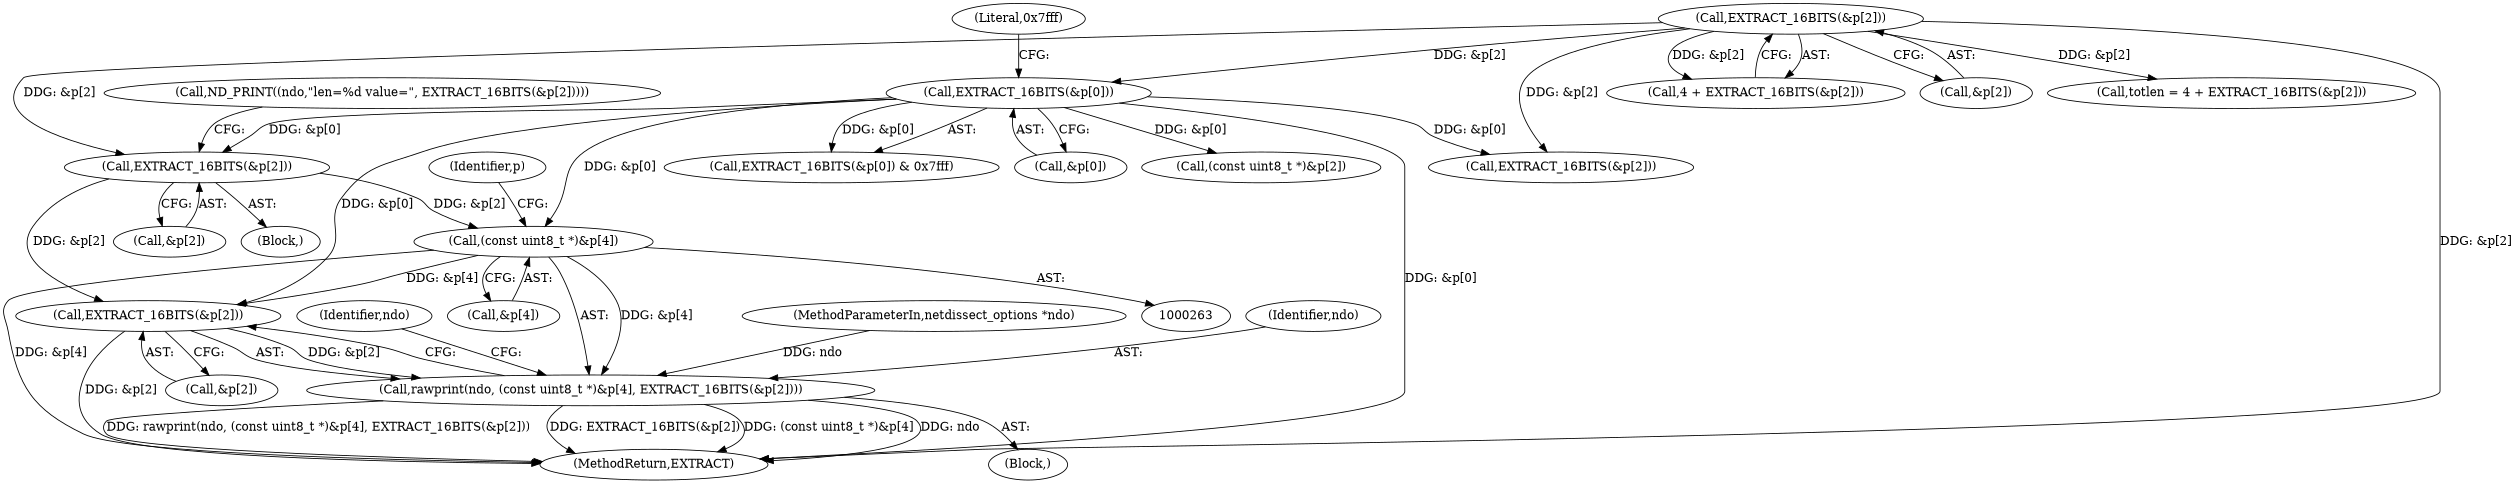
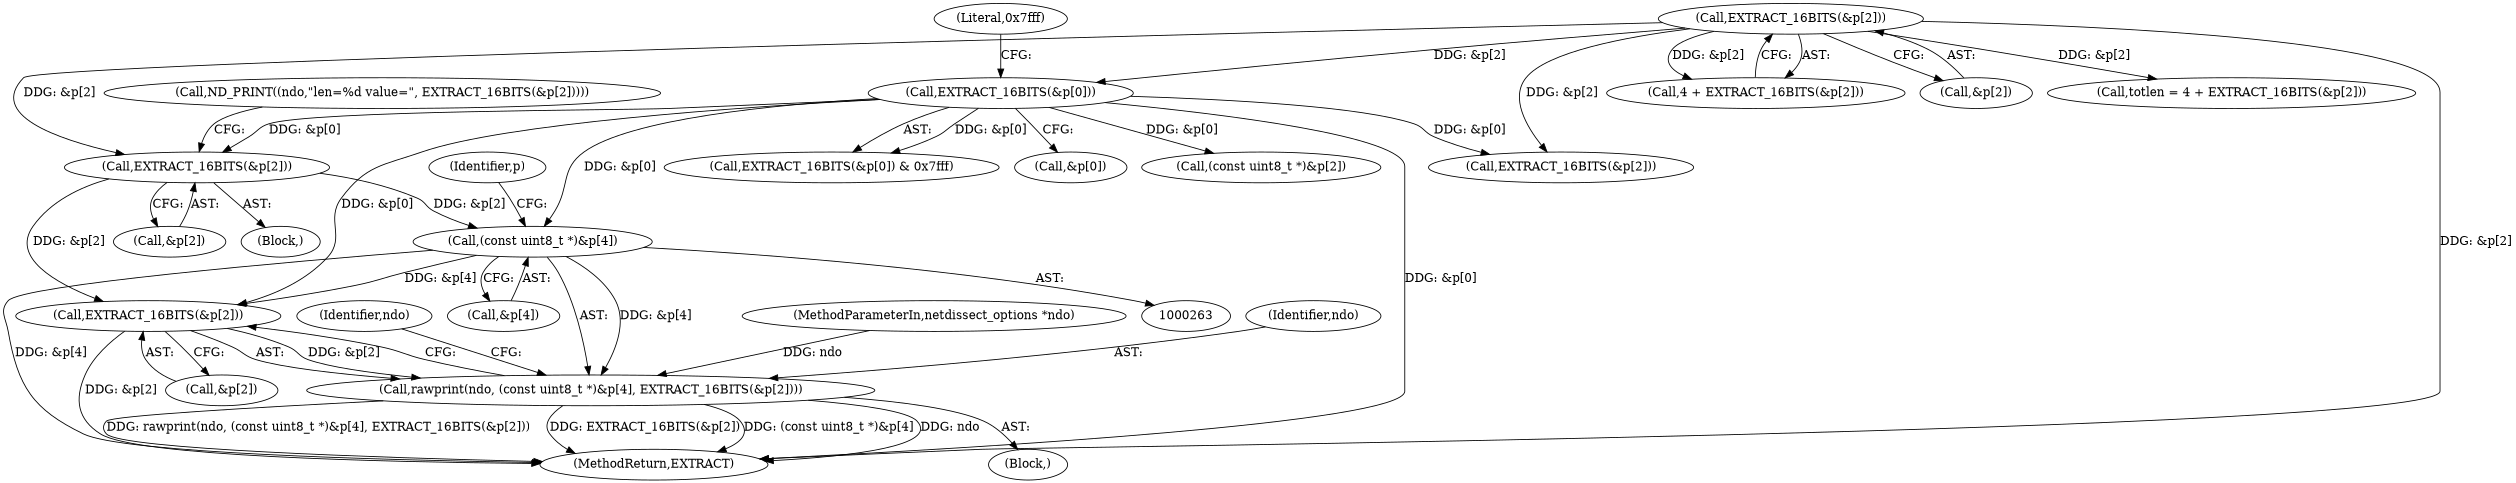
(1018, 140) -> none
